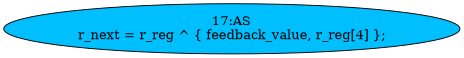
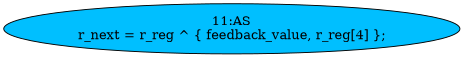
(232, 29) -> (232, 29)
